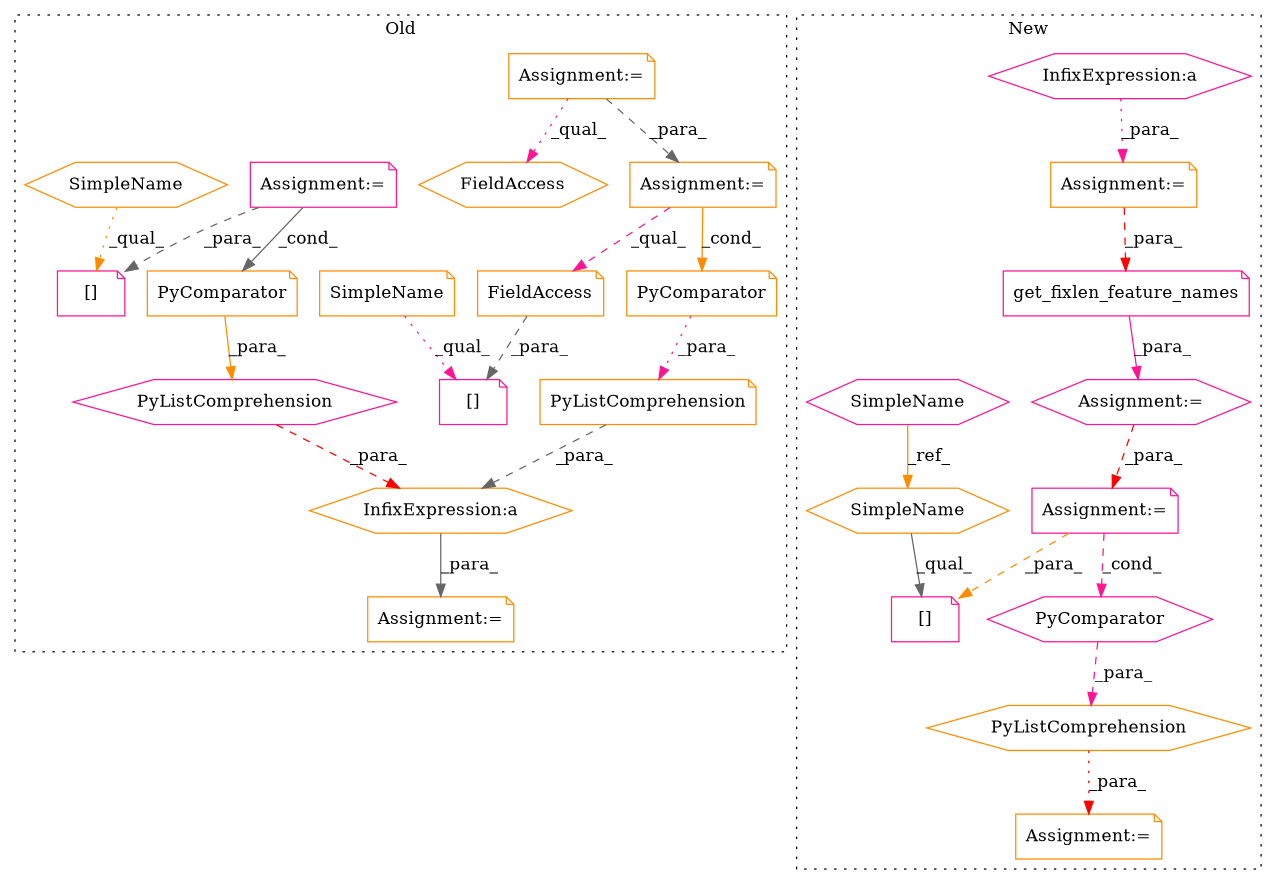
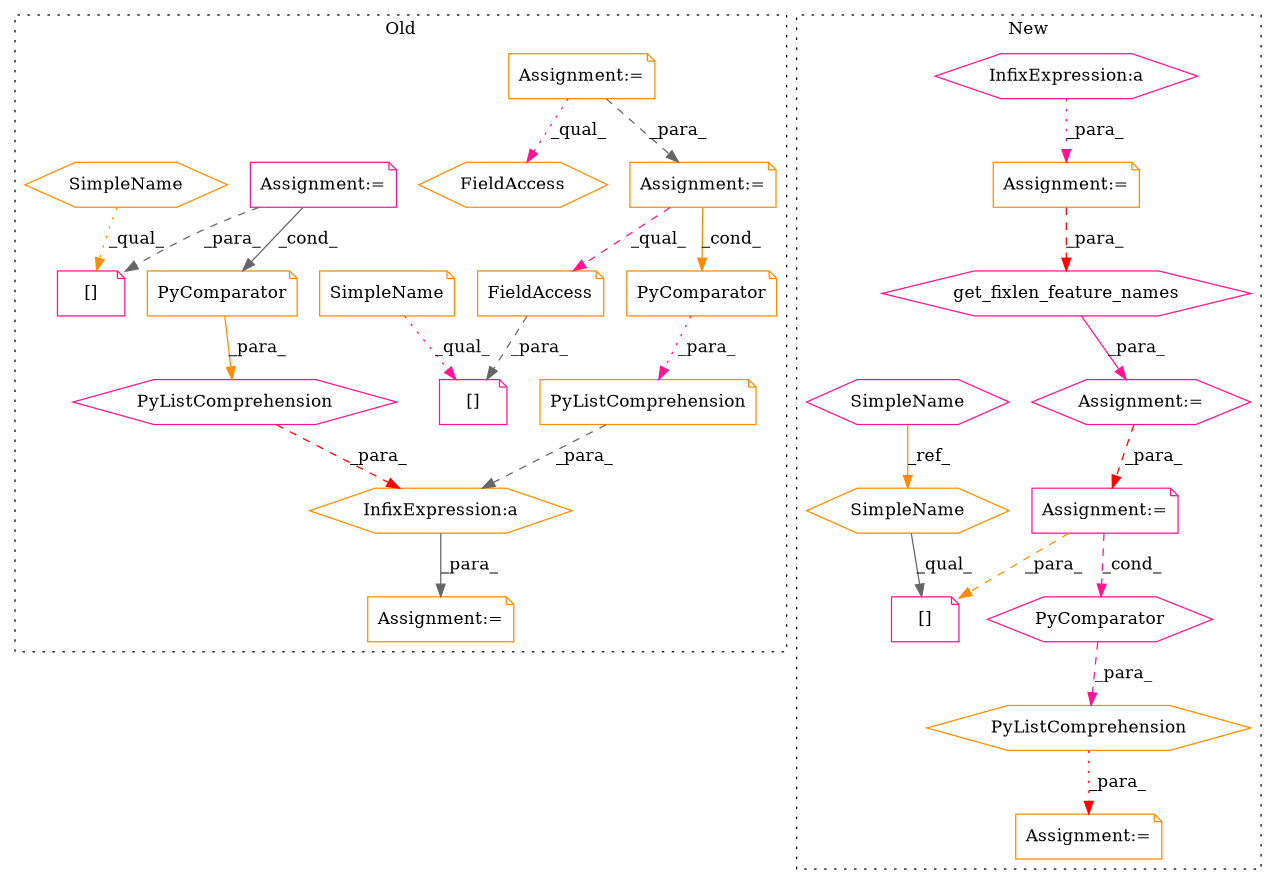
(1126, 293) -> (1066, 293)
